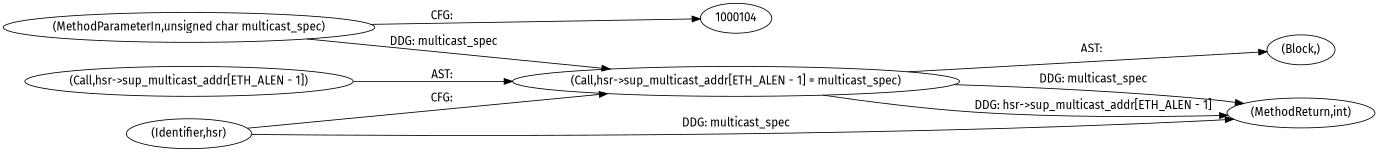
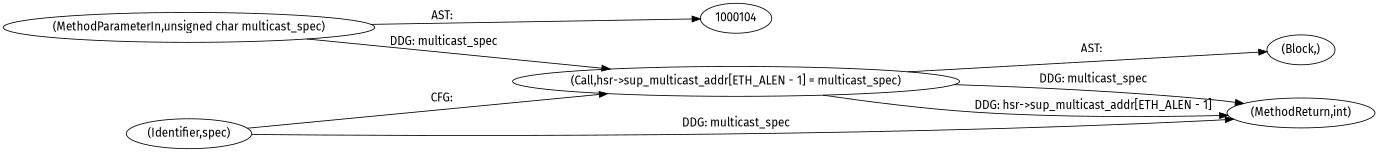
(444, 16) -> (444, 16)
(189, 81) -> none
(189, 134) -> (189, 134)
